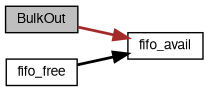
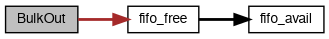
(96, 31) -> (96, 19)
